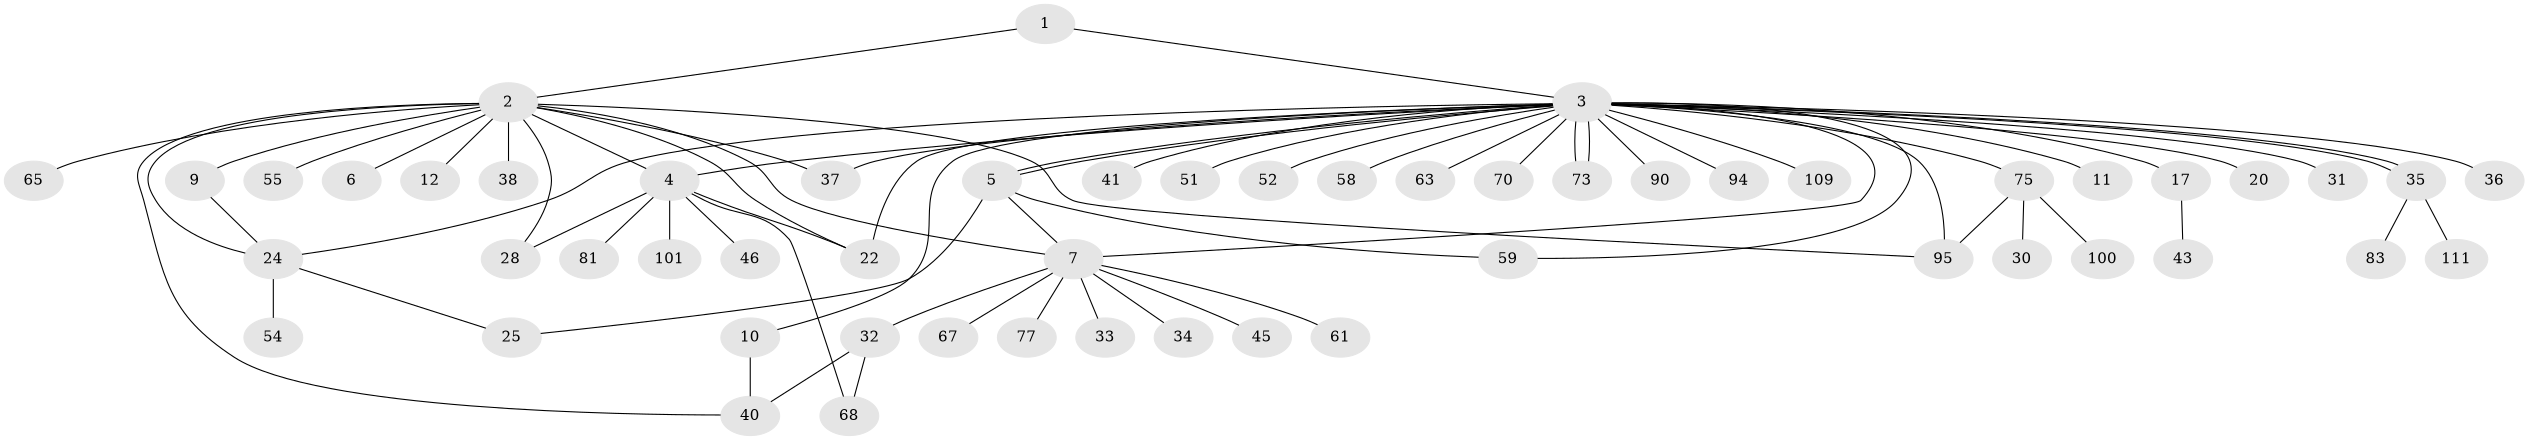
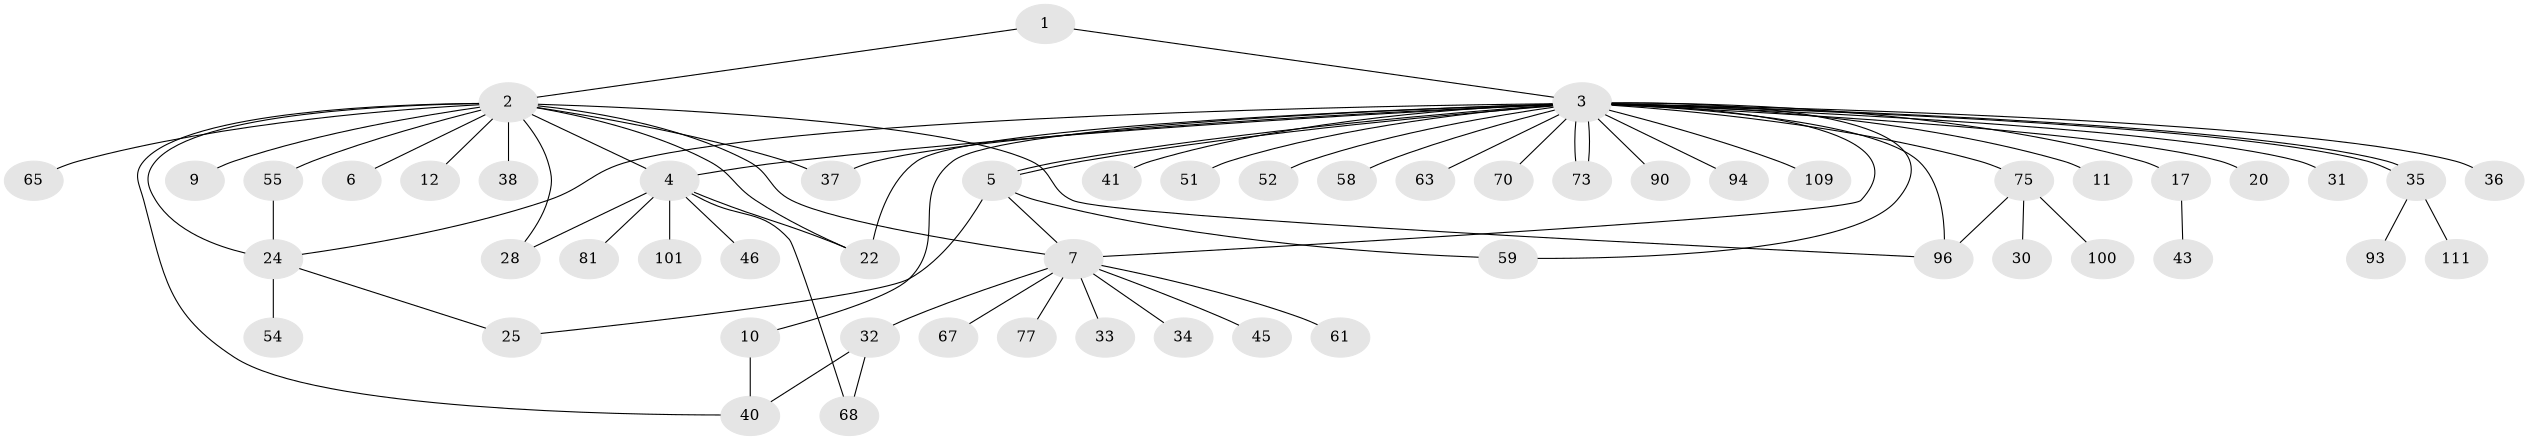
(234, 220) -> (273, 220)
(1944, 259) -> (1944, 259)
(2376, 259) -> (2376, 259)
